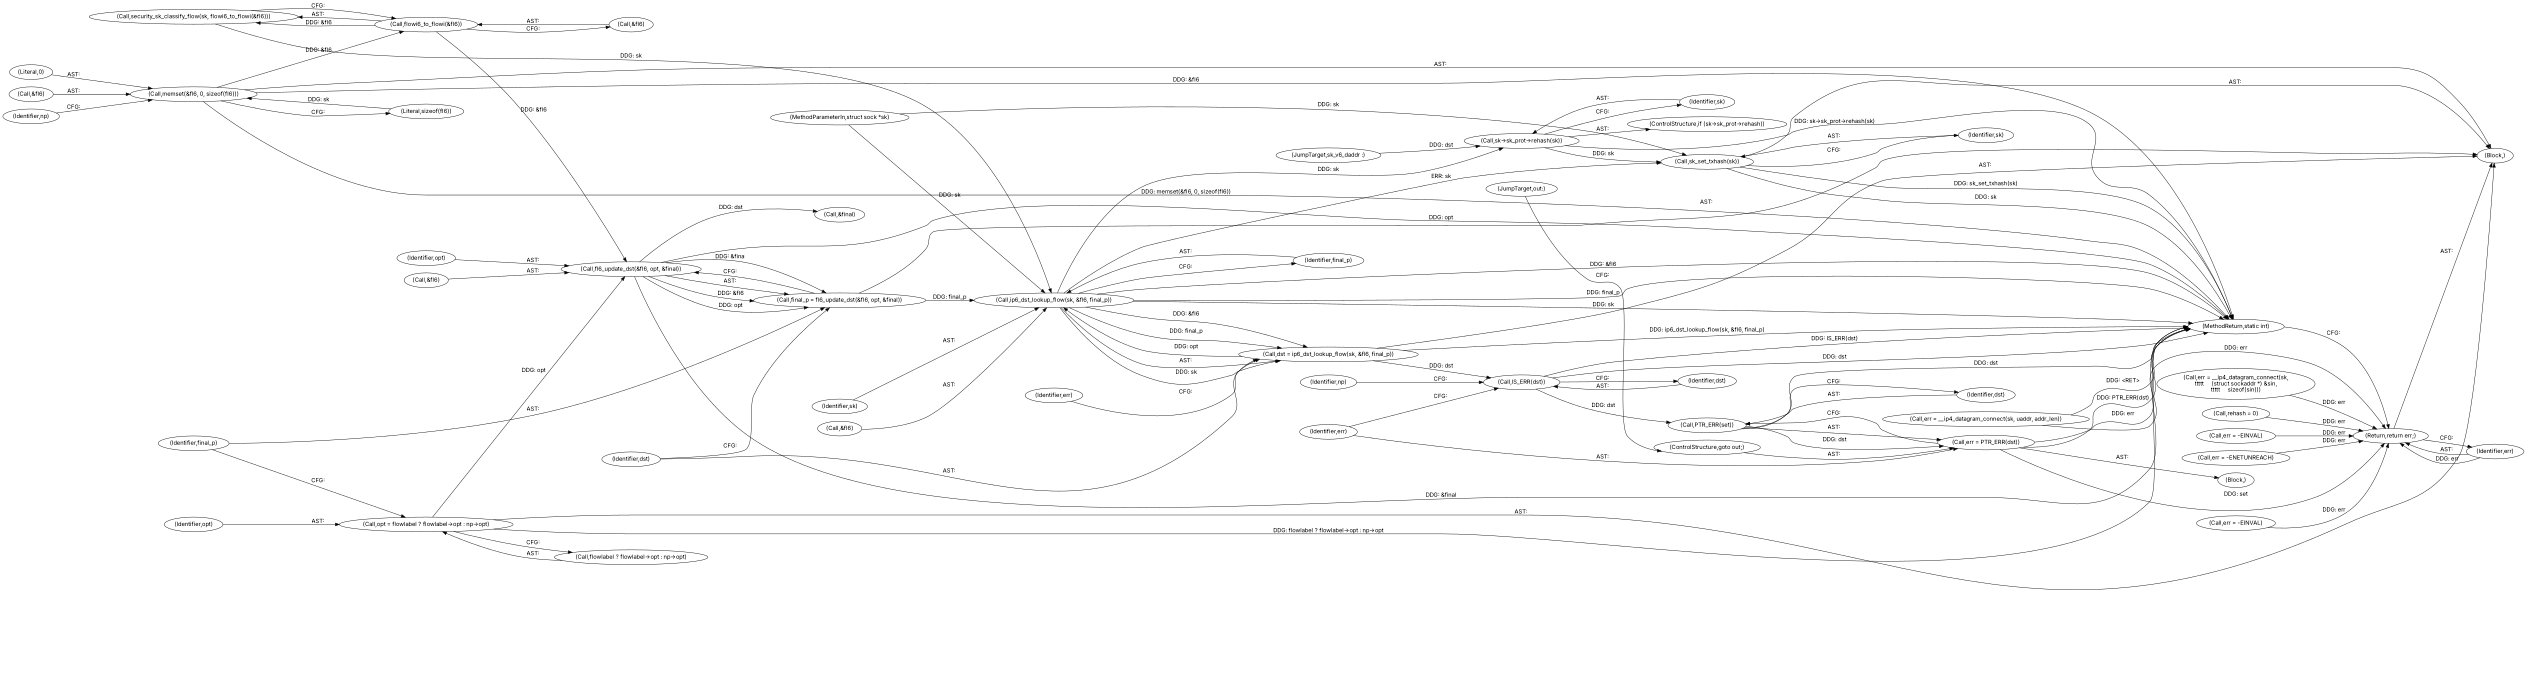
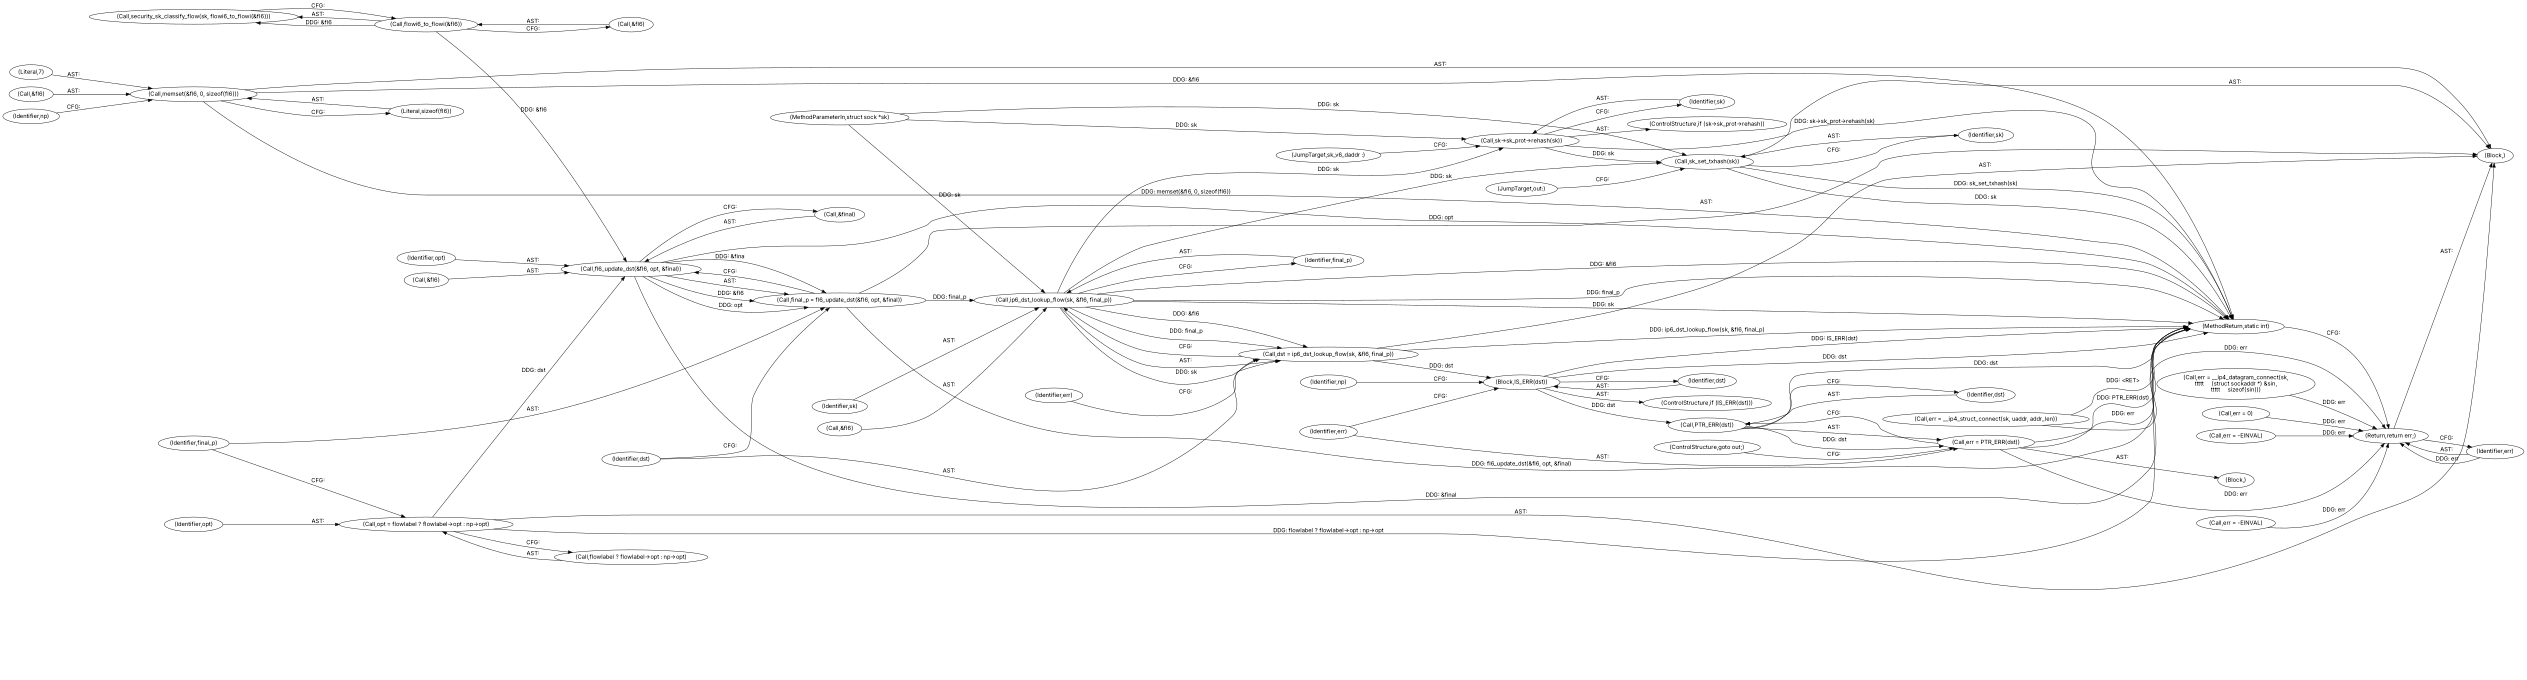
(308, 60) -> none
(684, 62) -> none
(31, 72) -> (31, 72)
(319, 100) -> (319, 100)
none -> (1184, 129)
(1441, 145) -> (1441, 145)
(1441, 176) -> (1441, 176)
(731, 208) -> (731, 208)
none -> (729, 228)
(1623, 301) -> (1619, 183)
(1186, 347) -> (1186, 347)
(534, 371) -> (534, 371)
(1522, 382) -> (1522, 382)
none -> (1707, 403)
(2236, 414) -> (2236, 414)
(1986, 419) -> (1986, 419)
(1707, 425) -> (1707, 425)
(1835, 455) -> (1835, 455)
(2236, 458) -> none
none -> (1540, 470)
(2236, 494) -> (2236, 494)
